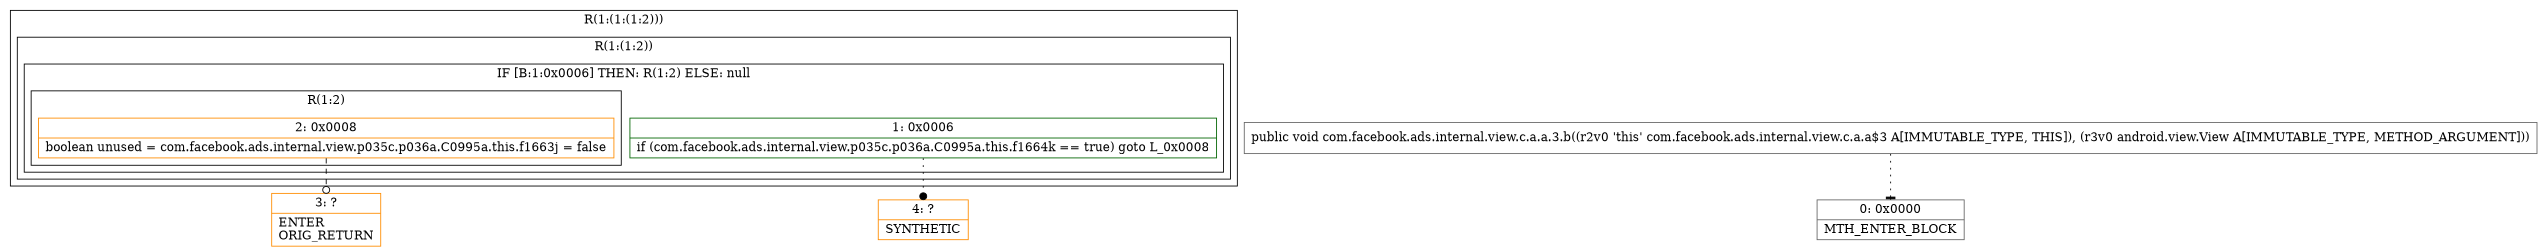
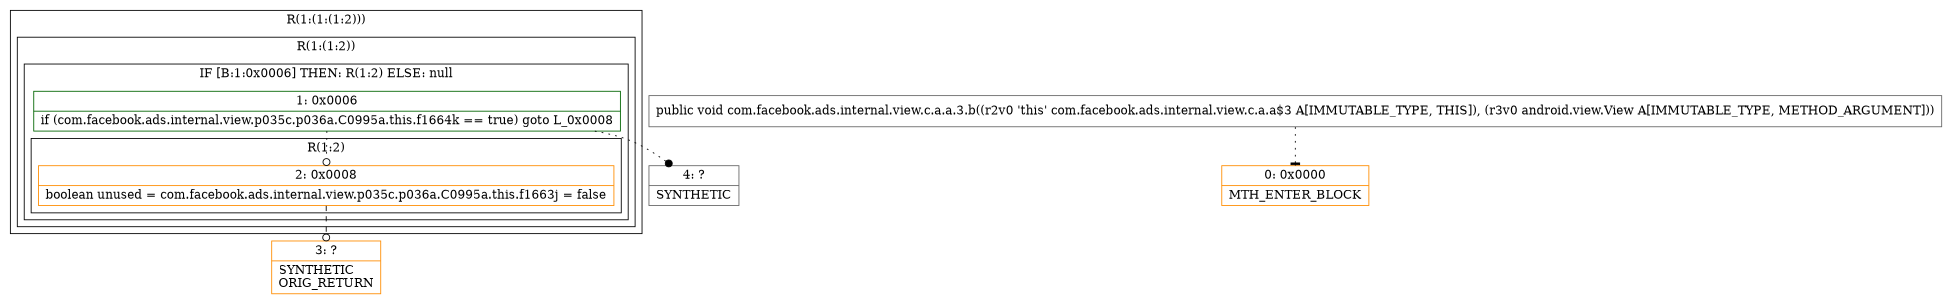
none -> (327, 145)
(923, 220) -> (694, 186)
(1891, 220) -> (1295, 186)
(302, 223) -> (317, 270)
